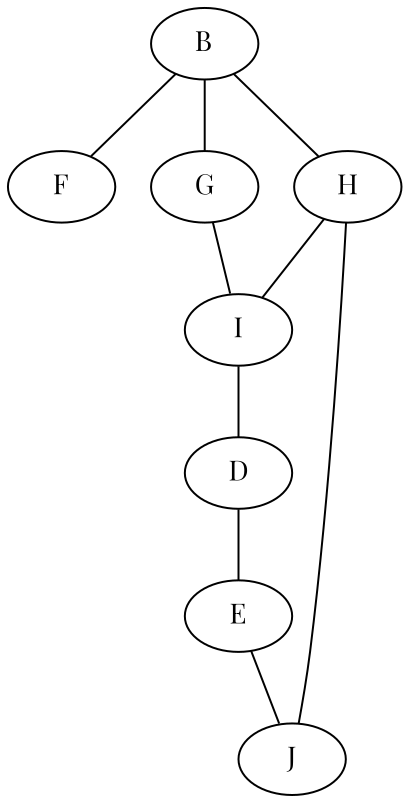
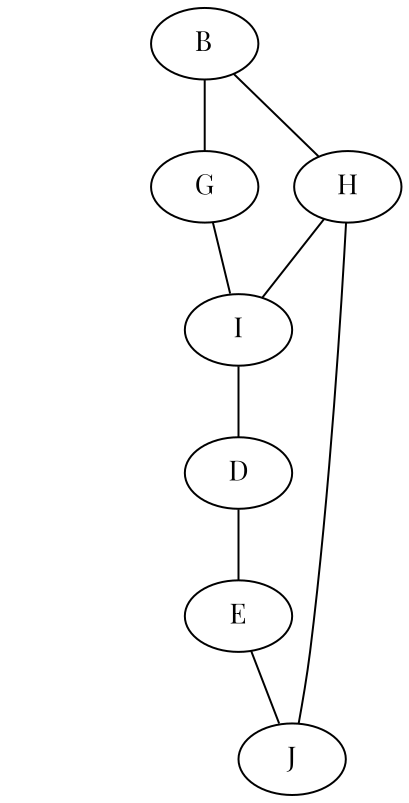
(62, 187) -> none
